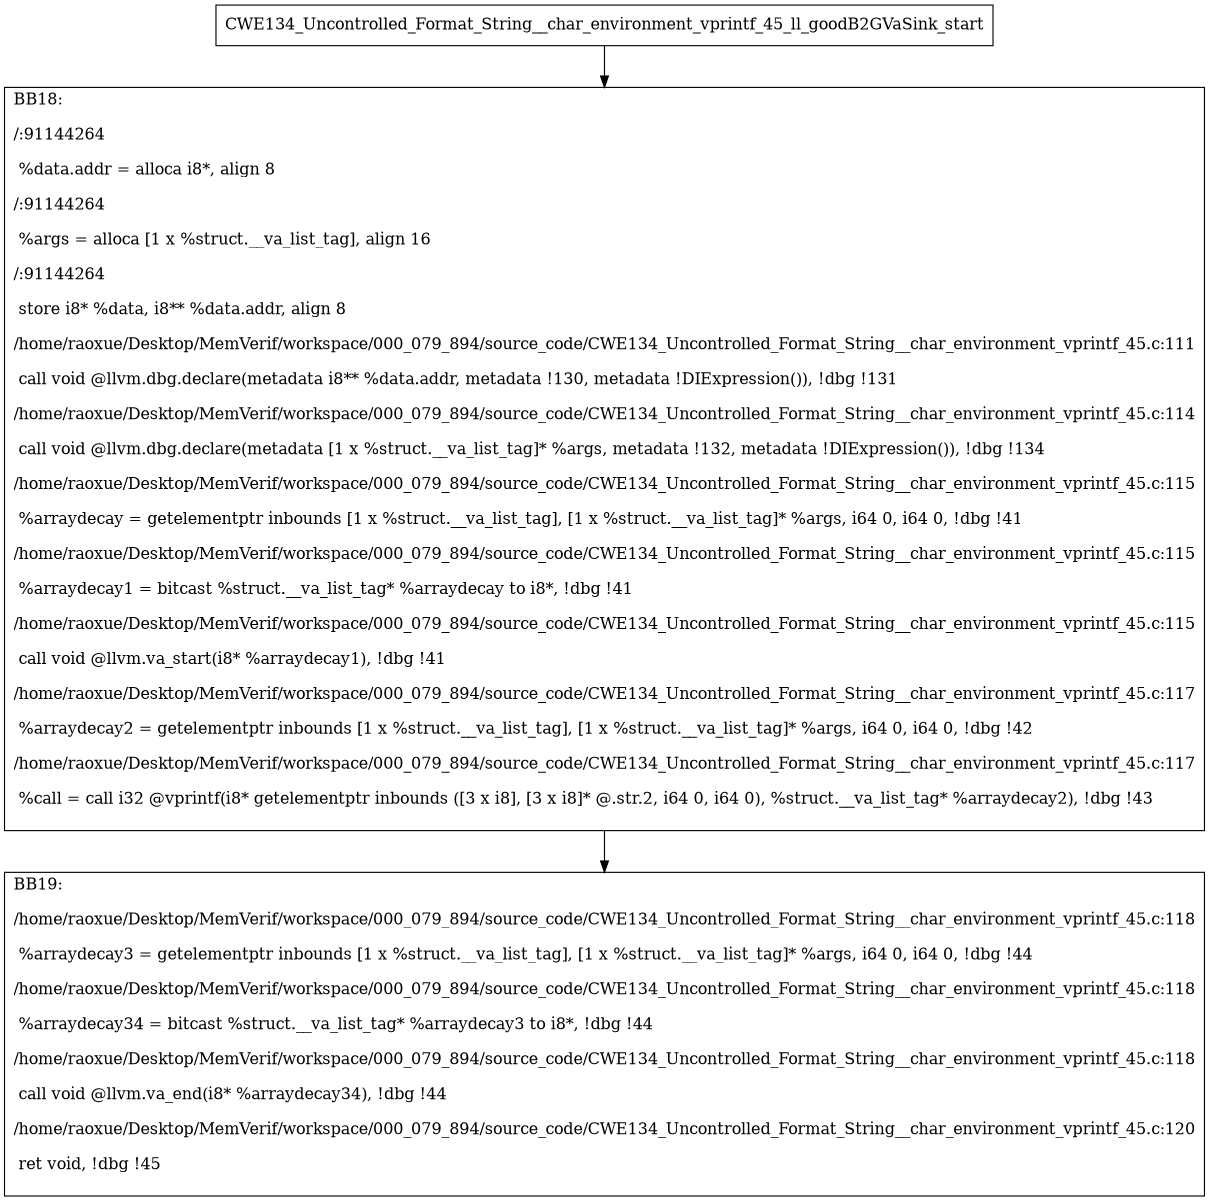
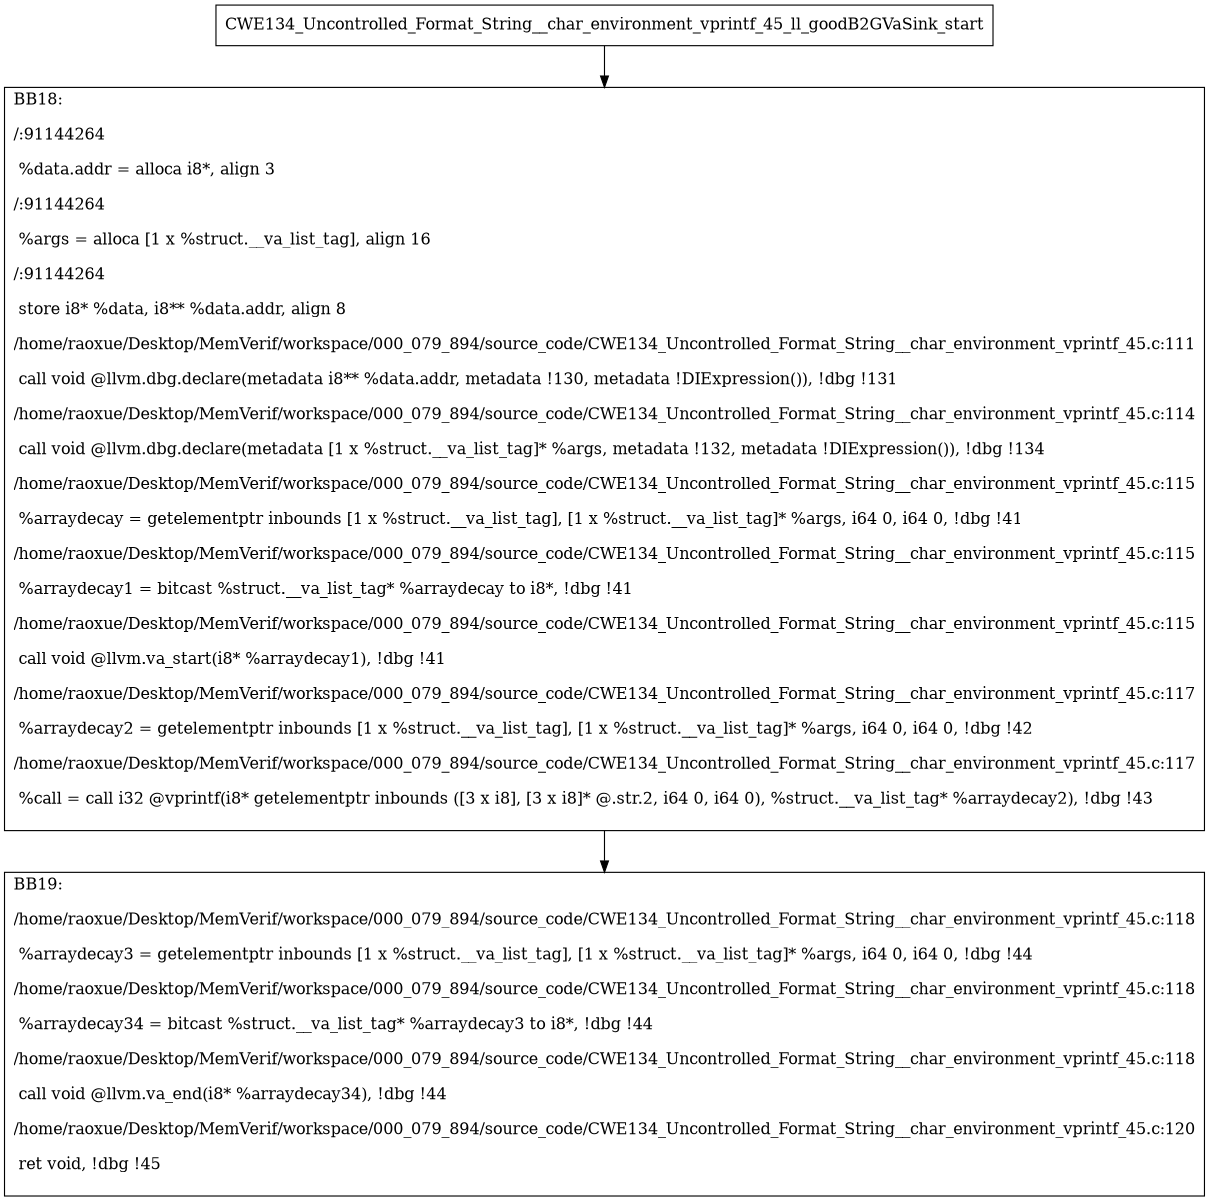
(144, 170) -> (144, 170)
